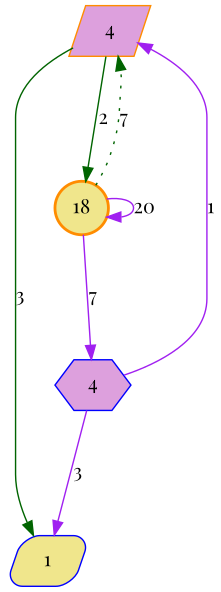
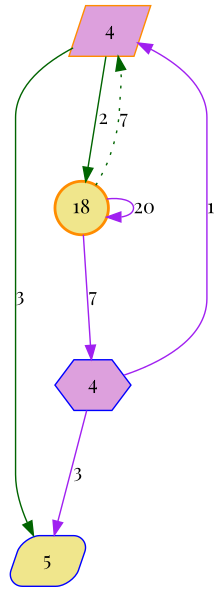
(48, 561) -> (48, 561)
